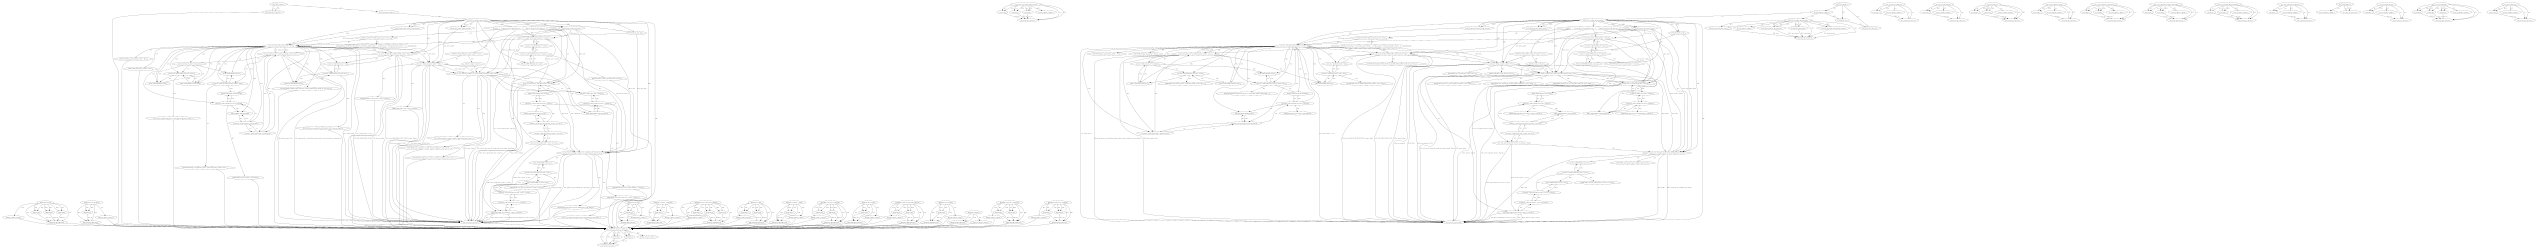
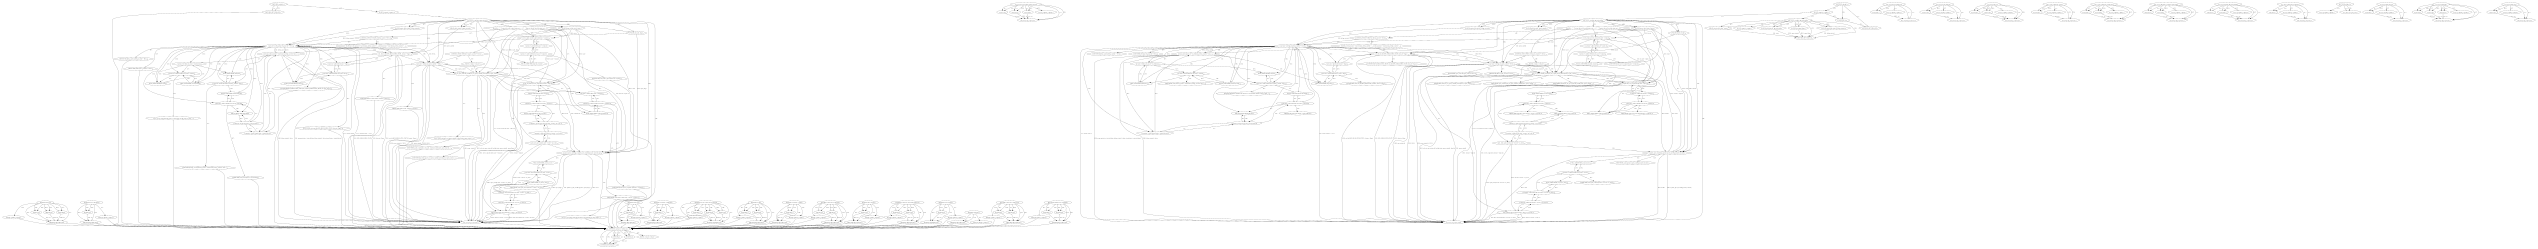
(576, 207) -> none
